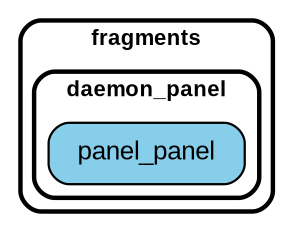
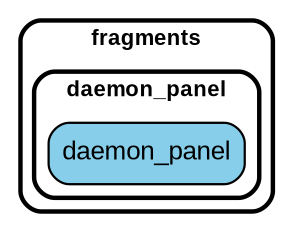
(147, 154) -> (147, 154)
